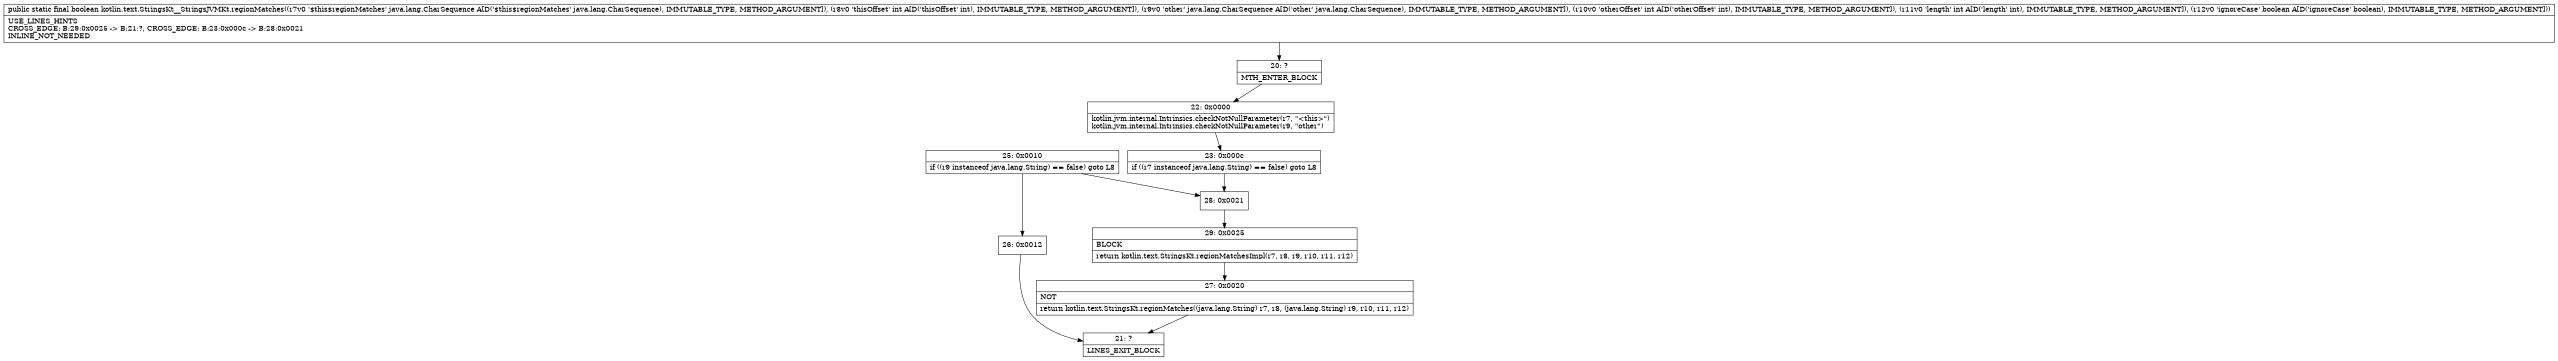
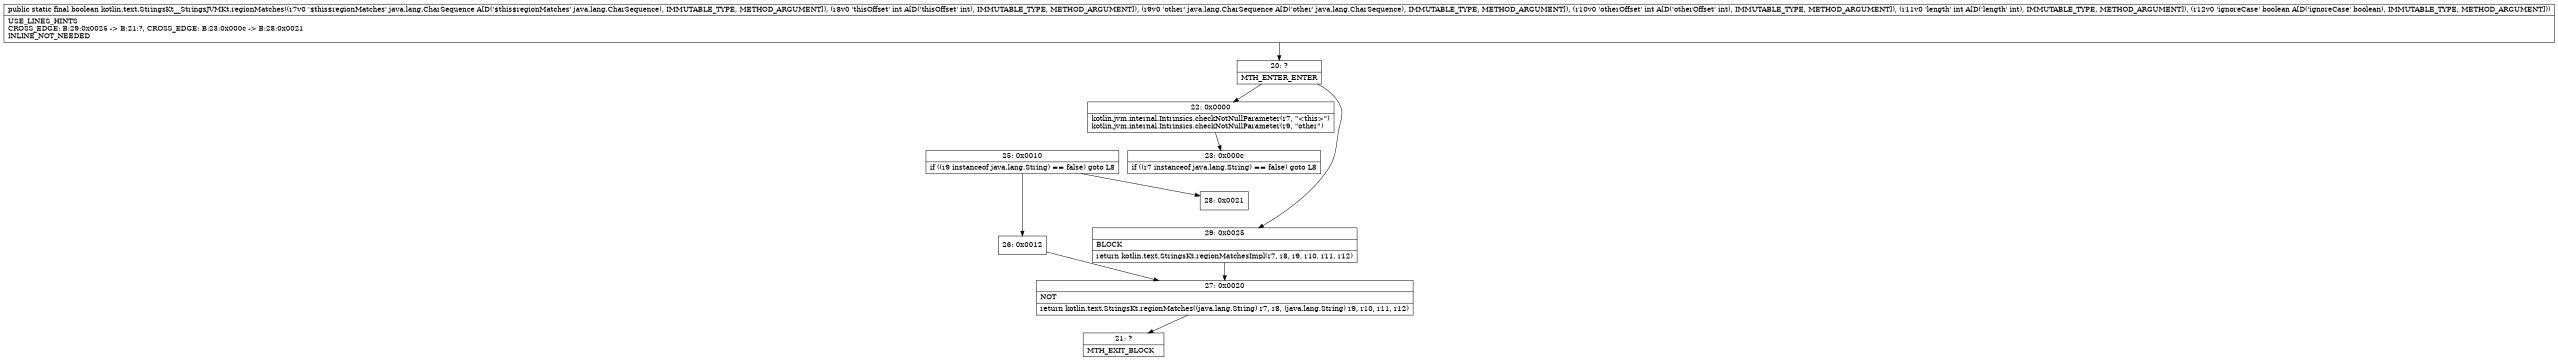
(1279, 78) -> (1279, 78)
(1224, 180) -> none
(1224, 216) -> (1331, 164)
(1029, 311) -> (1100, 266)
(1124, 351) -> (1121, 351)
